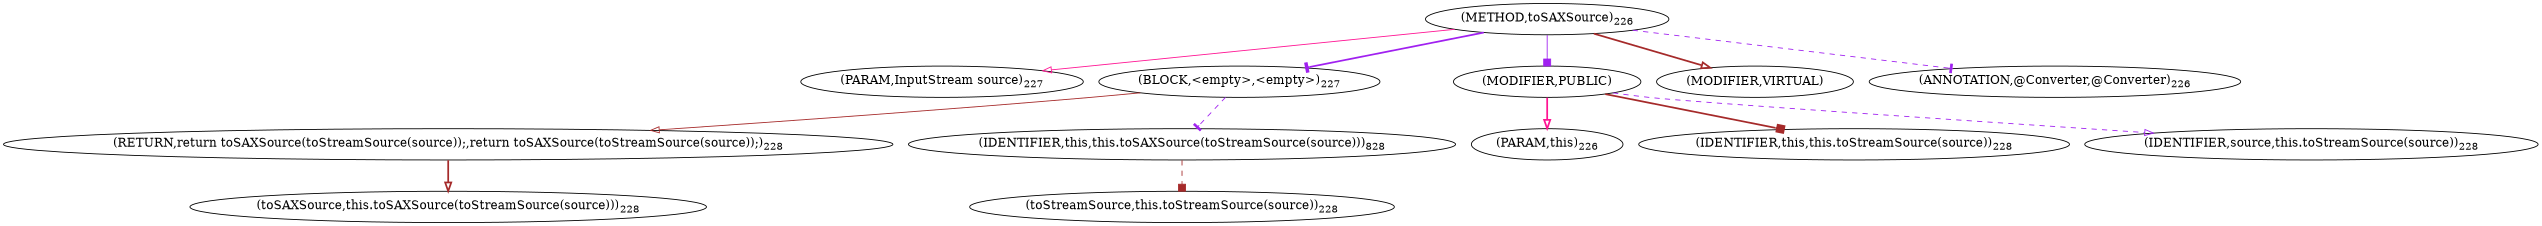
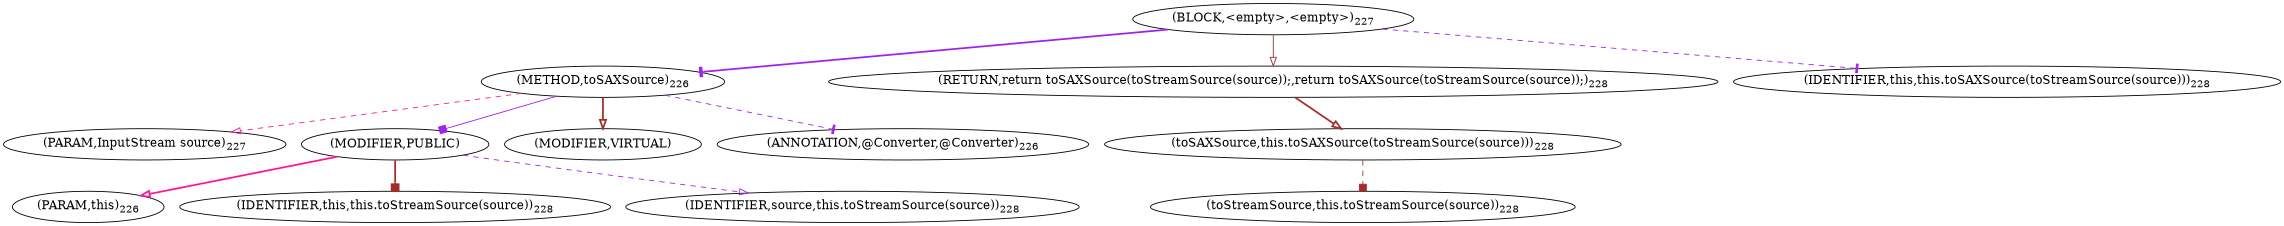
(1253, 50) -> (381, 112)
(1397, 50) -> (936, 51)
(1375, 143) -> (2201, 80)
(1182, 171) -> (1363, 171)
